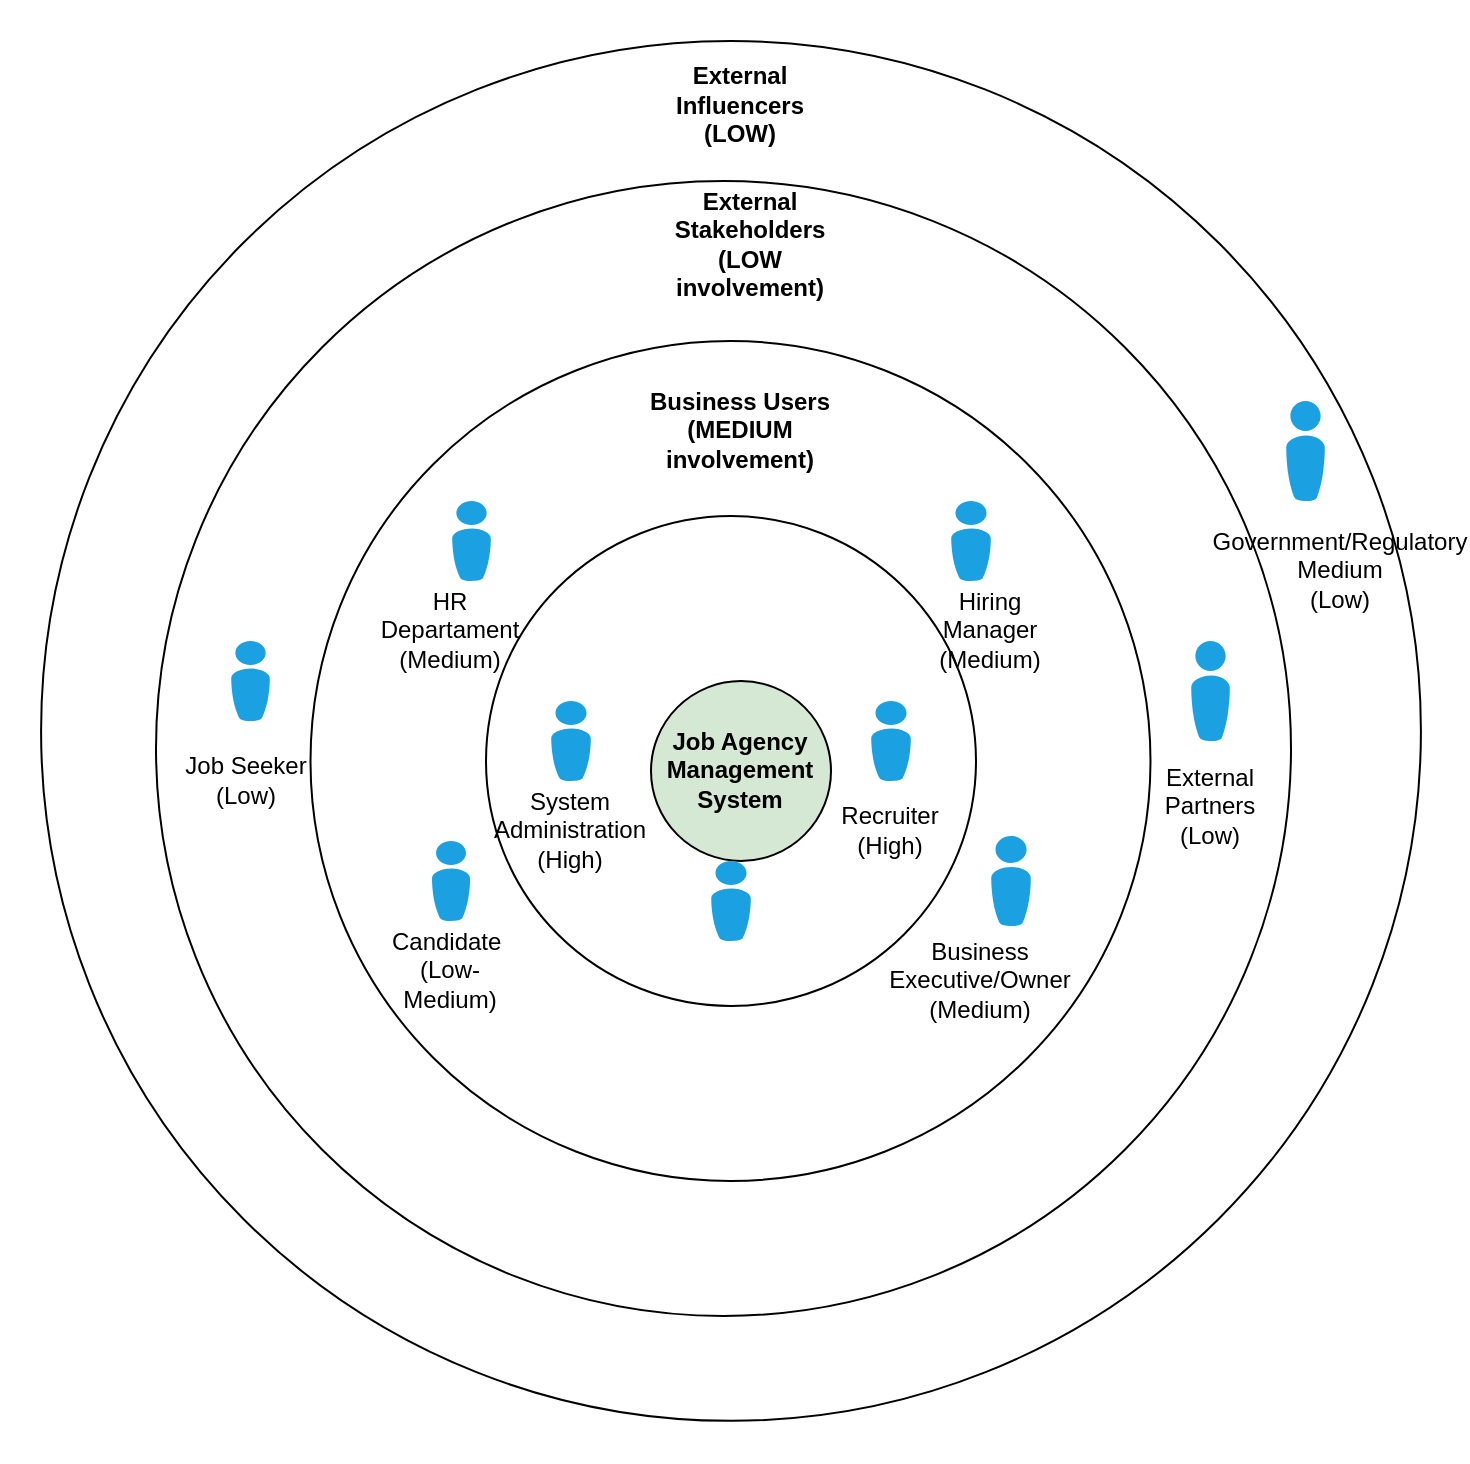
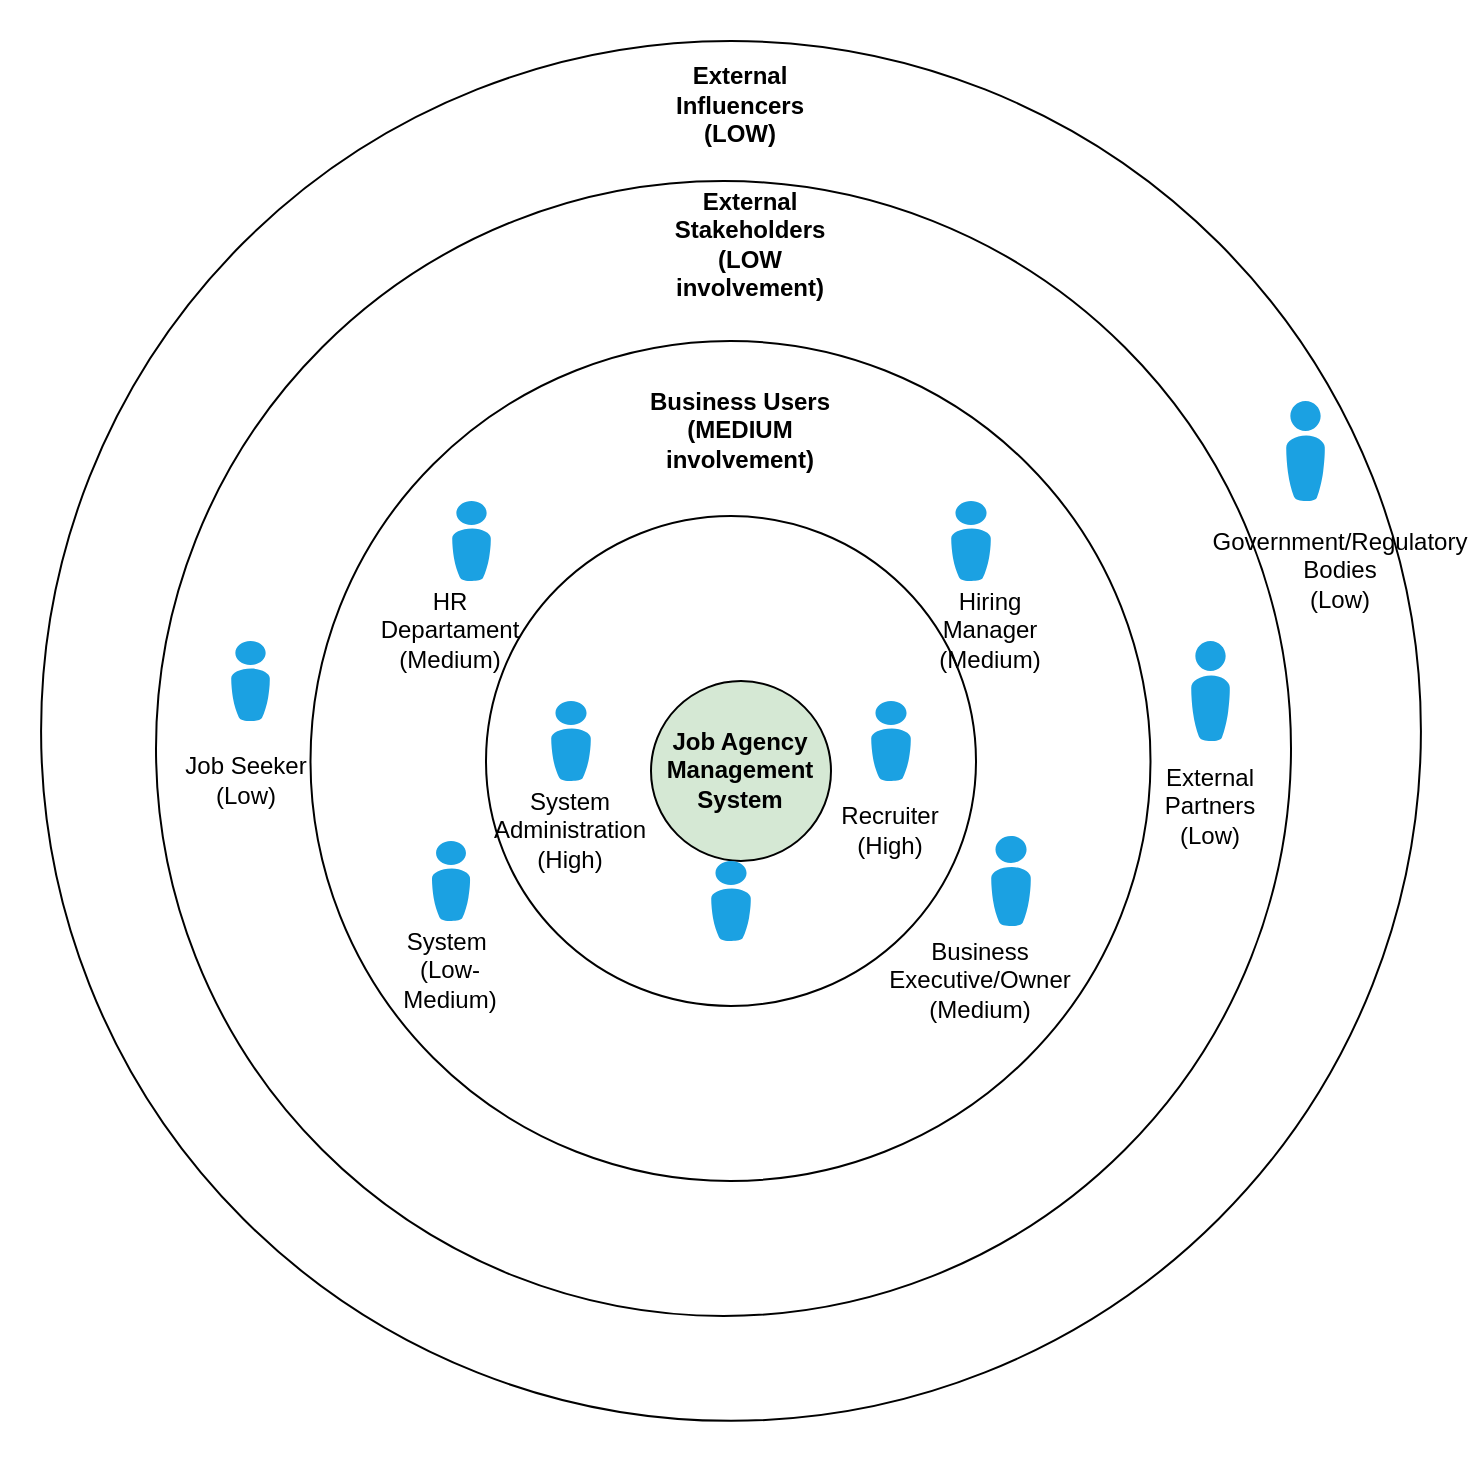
(1341, 571) -> (1341, 571)
(451, 971) -> (451, 971)
